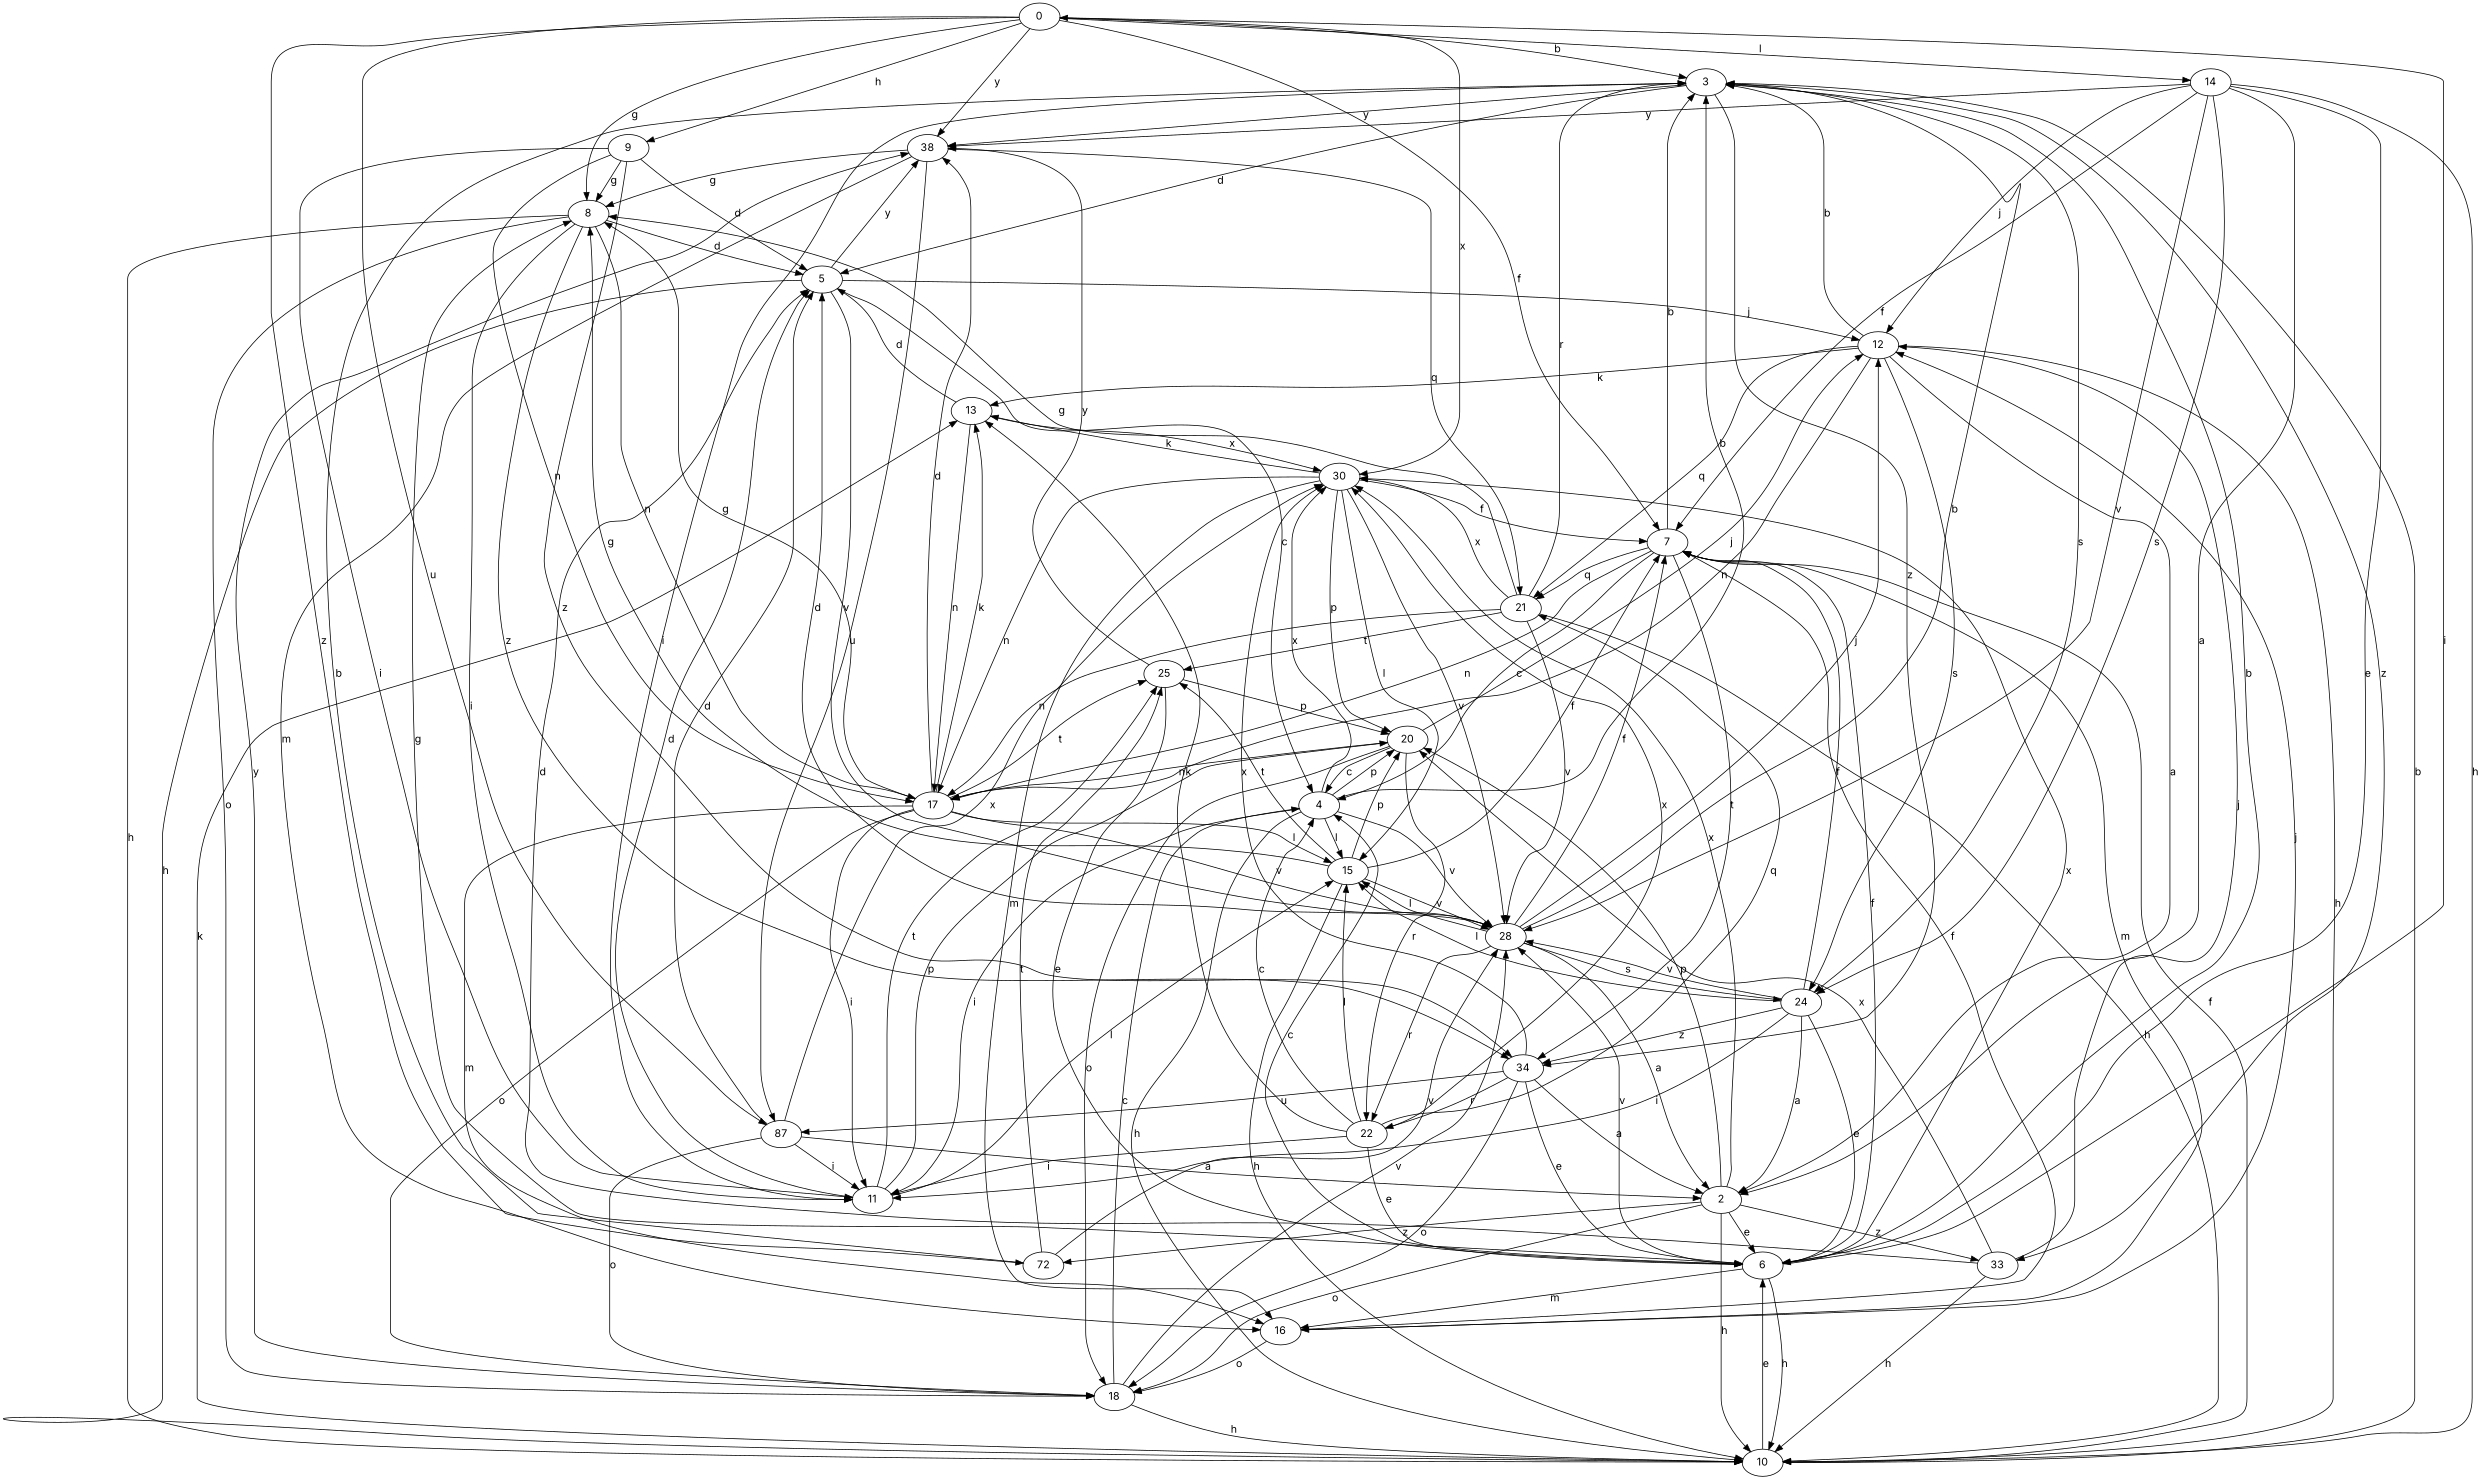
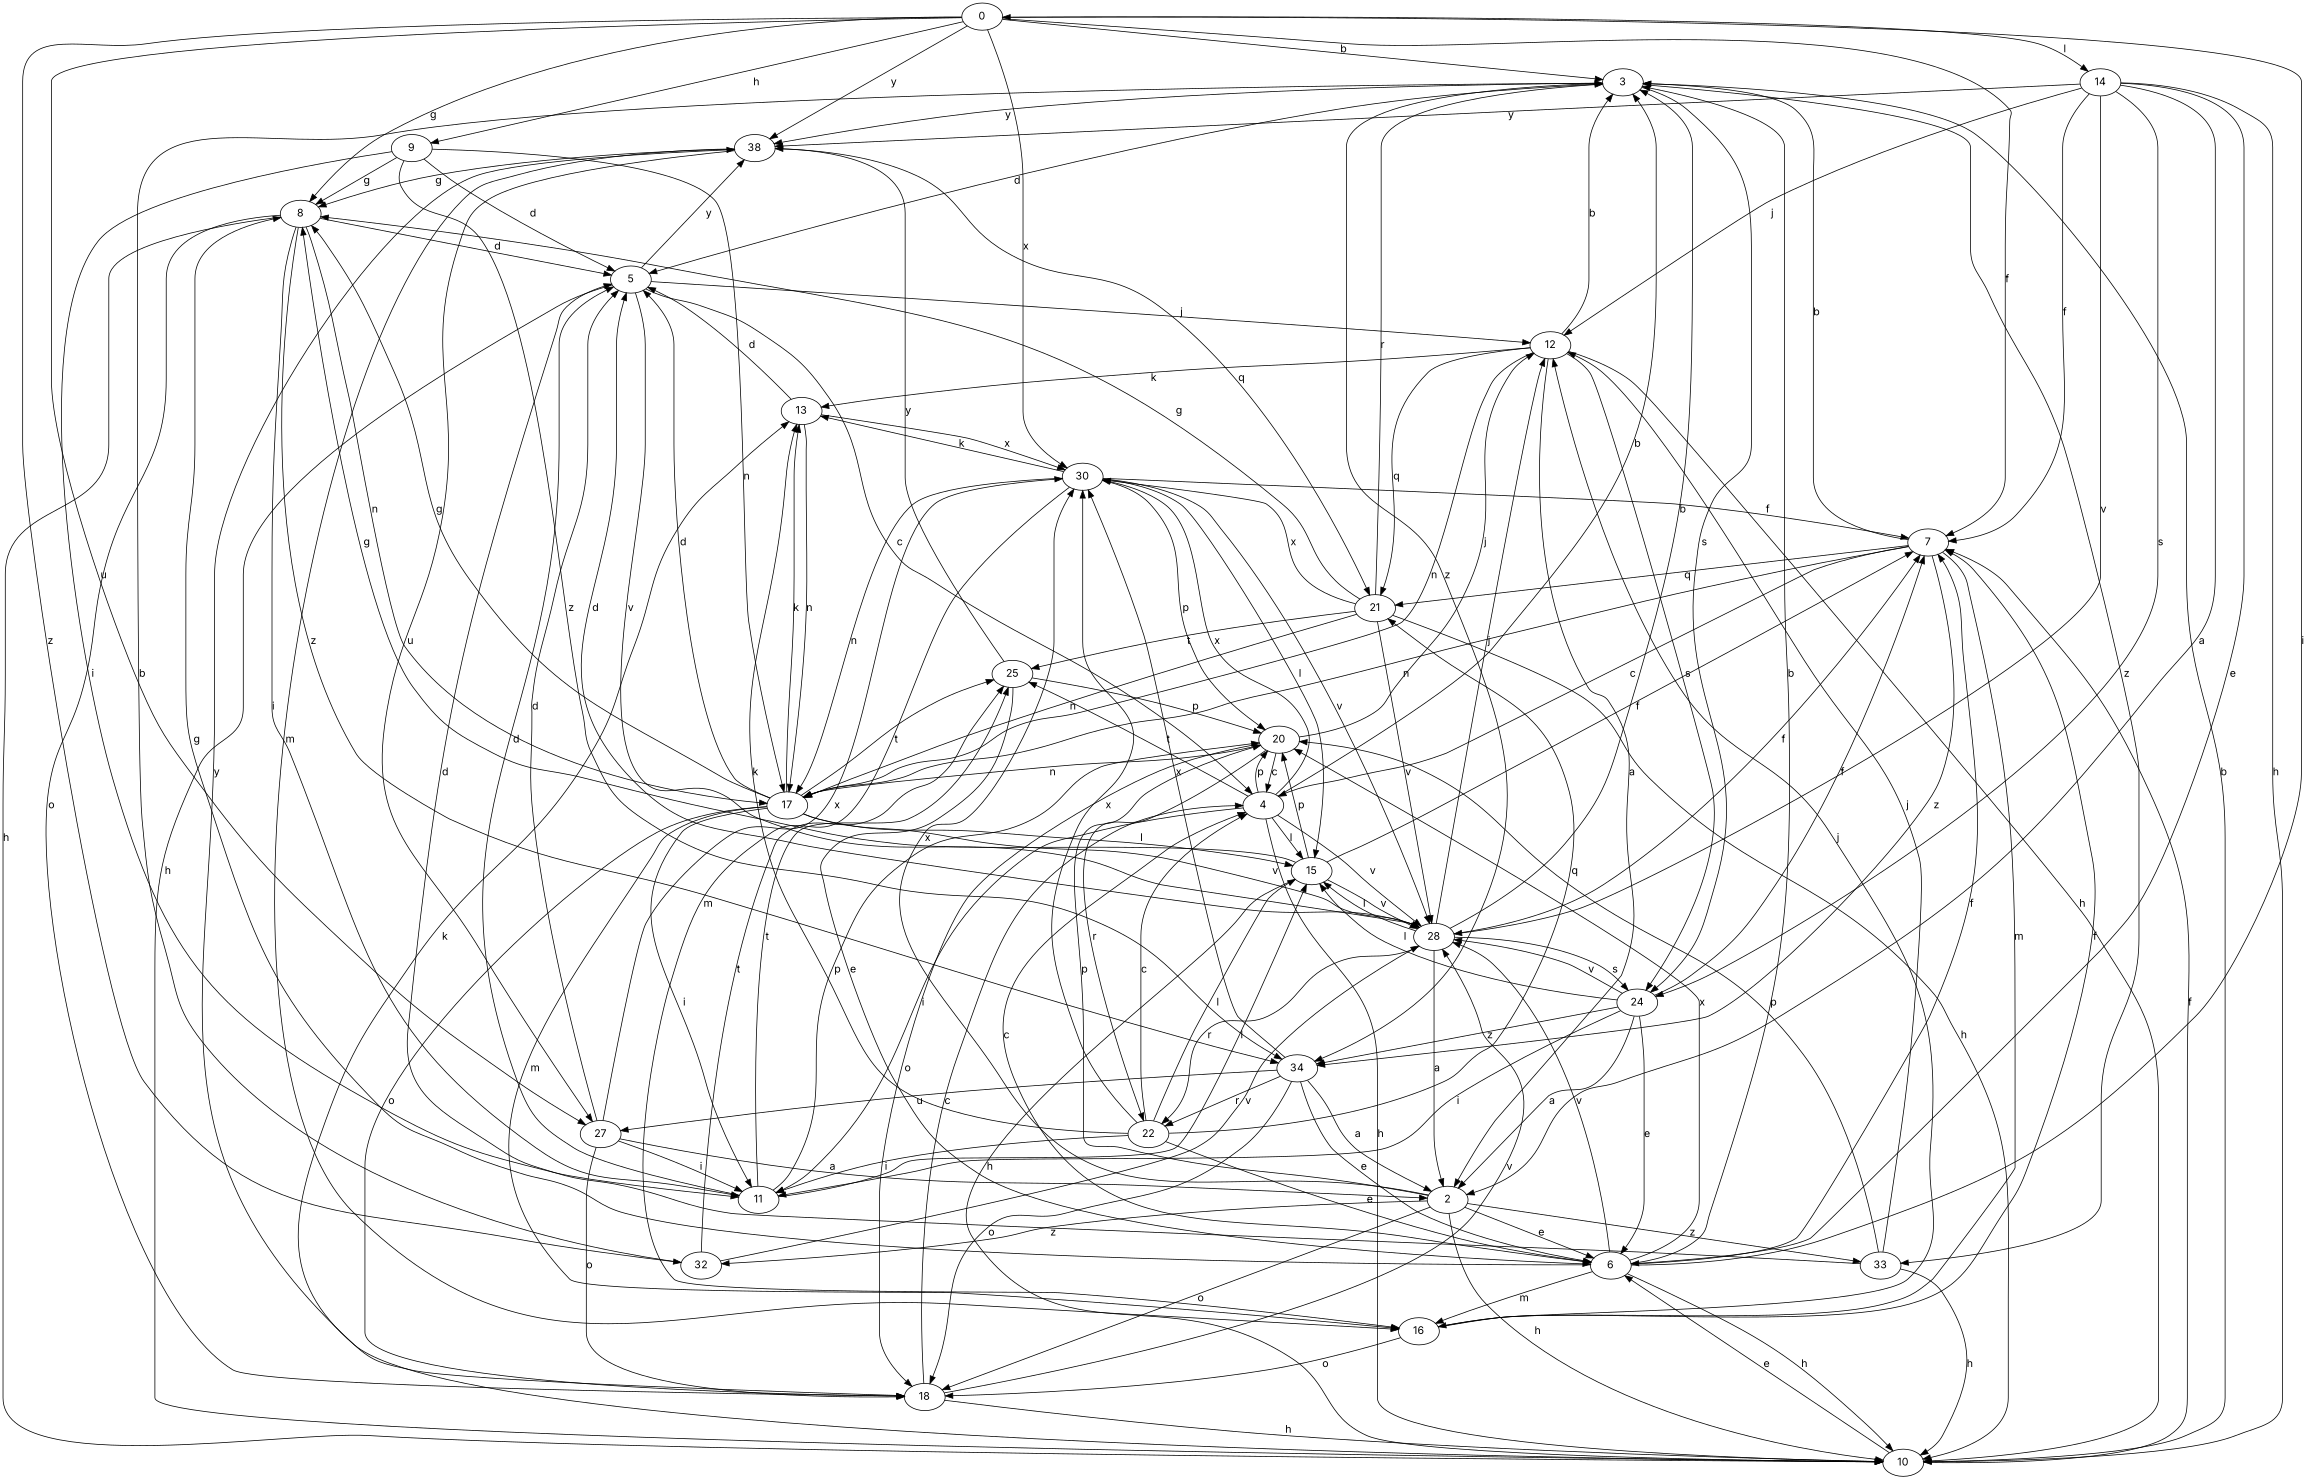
(750, 328) -> none
(935, 471) -> (680, 558)
(2002, 684) -> (1647, 959)
(1259, 775) -> (1143, 739)
(1732, 805) -> (1936, 805)
(1862, 1003) -> (1774, 1003)
(781, 1134) -> (601, 1134)
(1043, 1266) -> (701, 1266)
